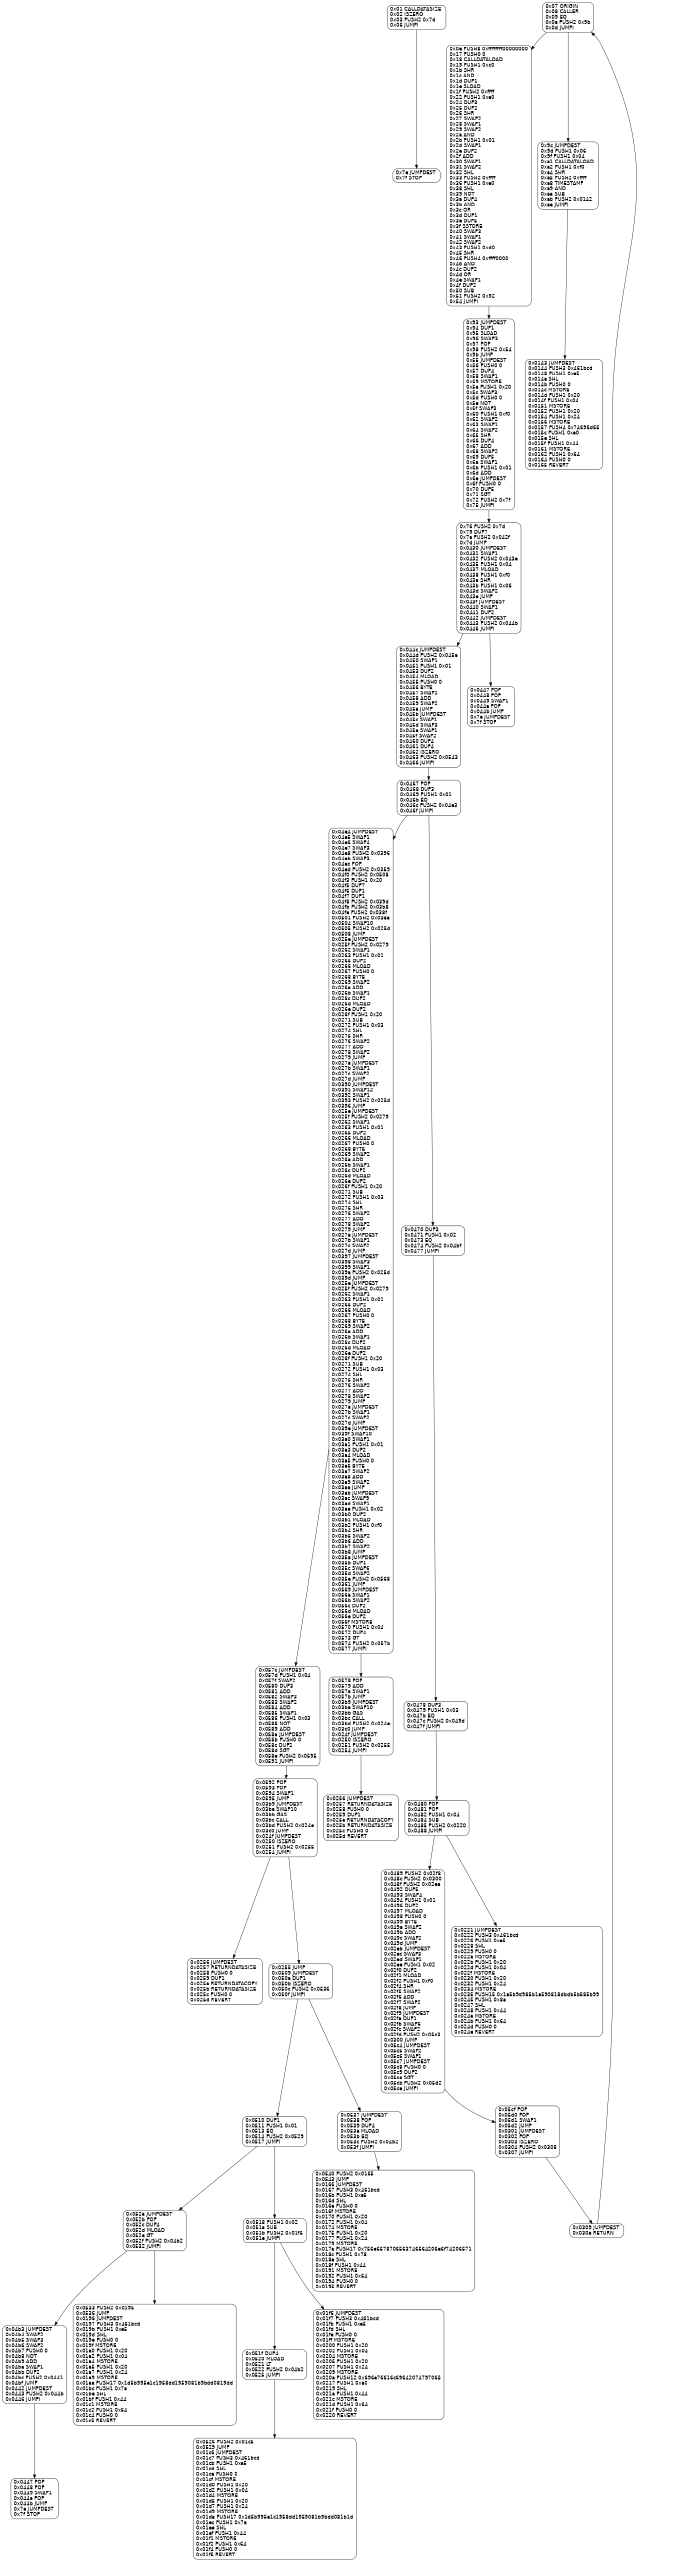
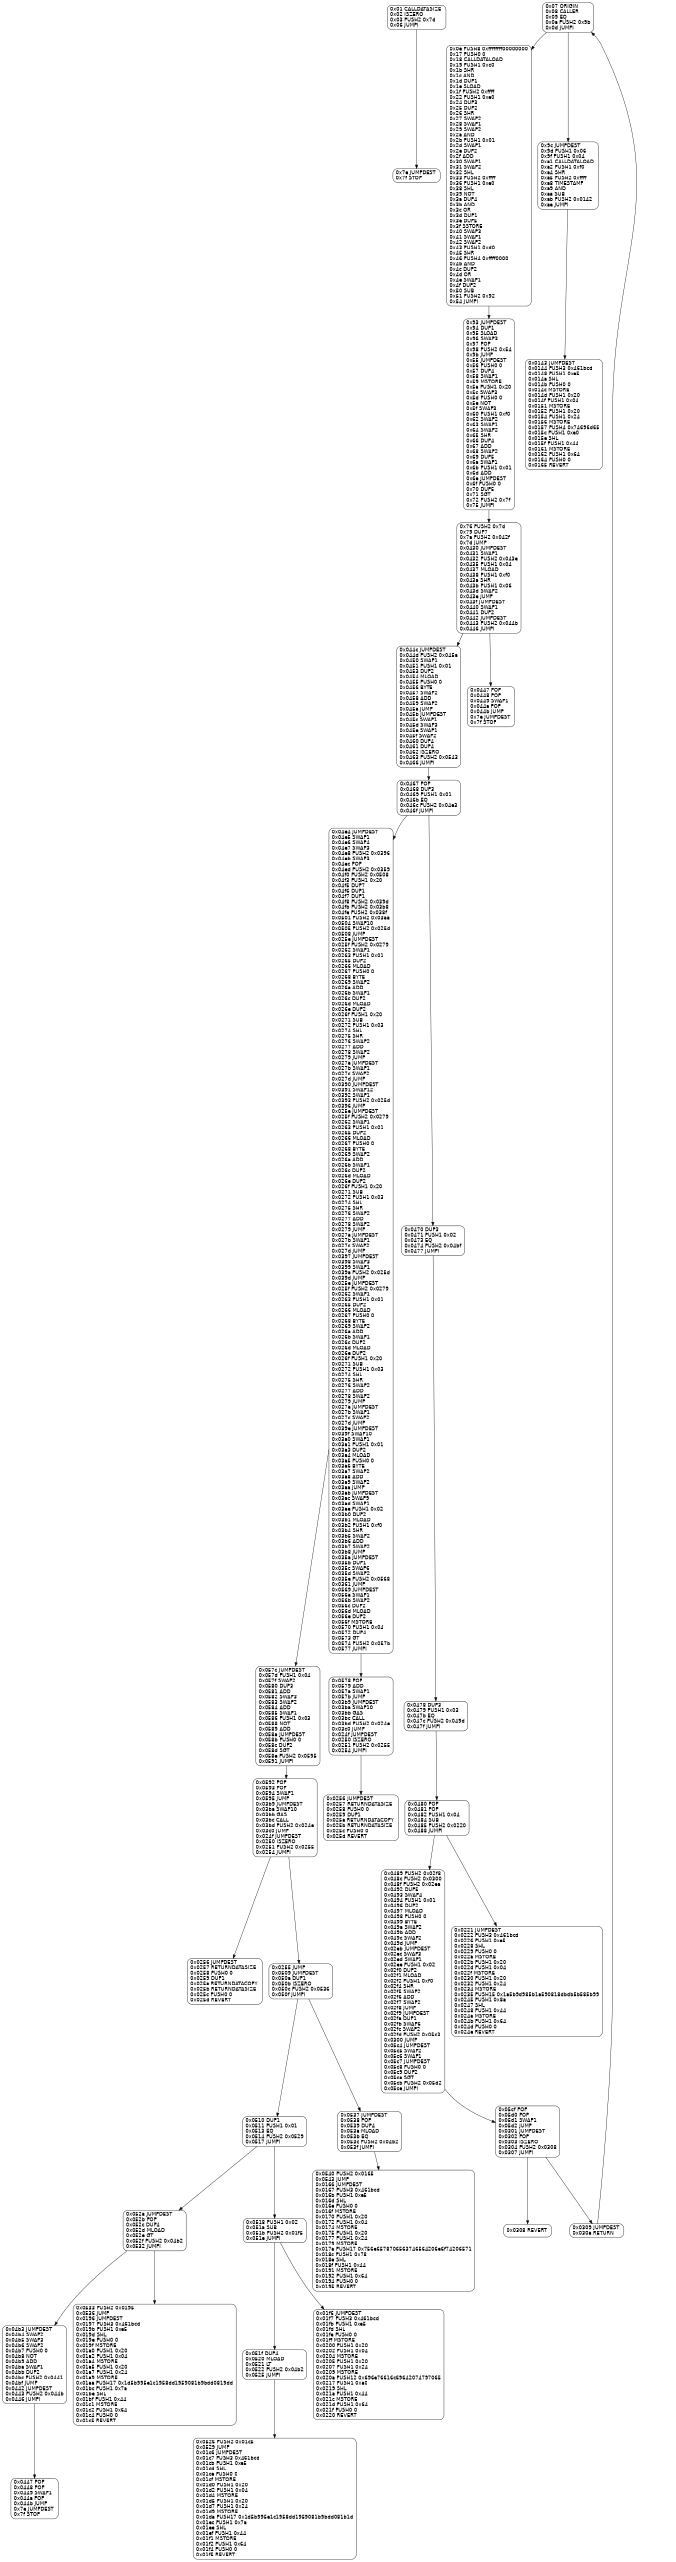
none -> (528, 2231)
